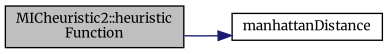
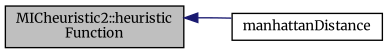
(201, 36) -> (215, 18)
